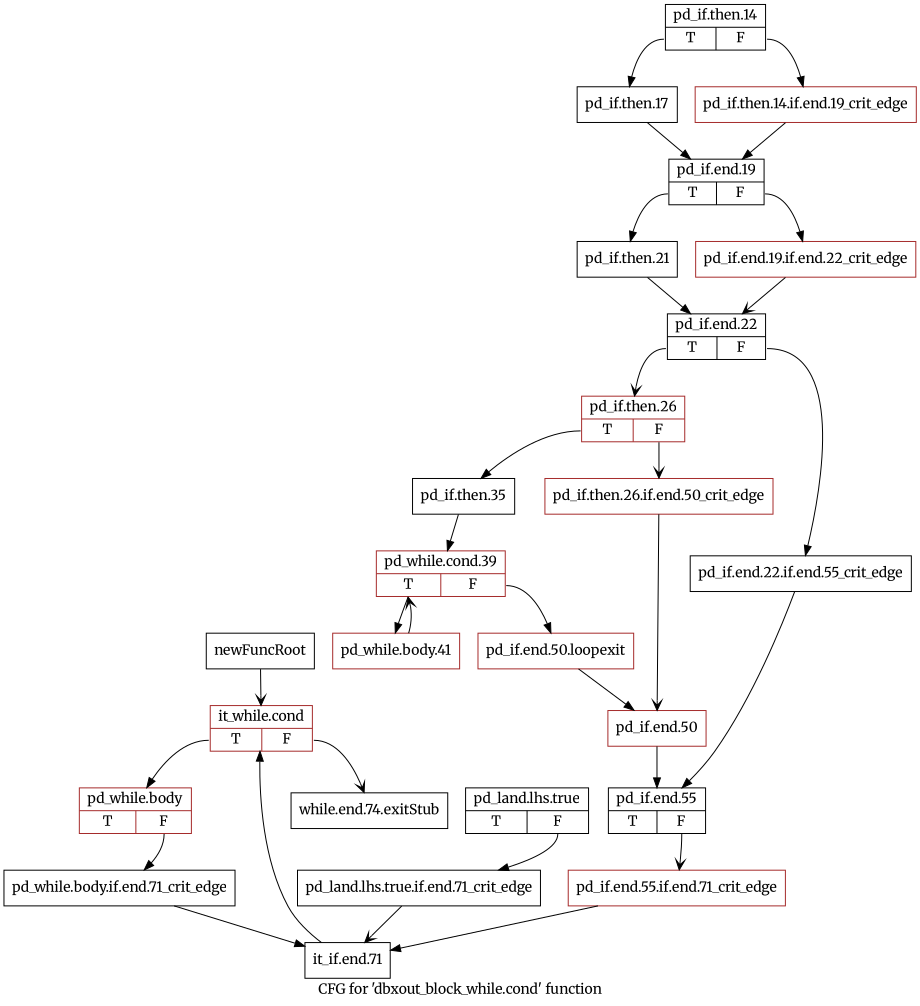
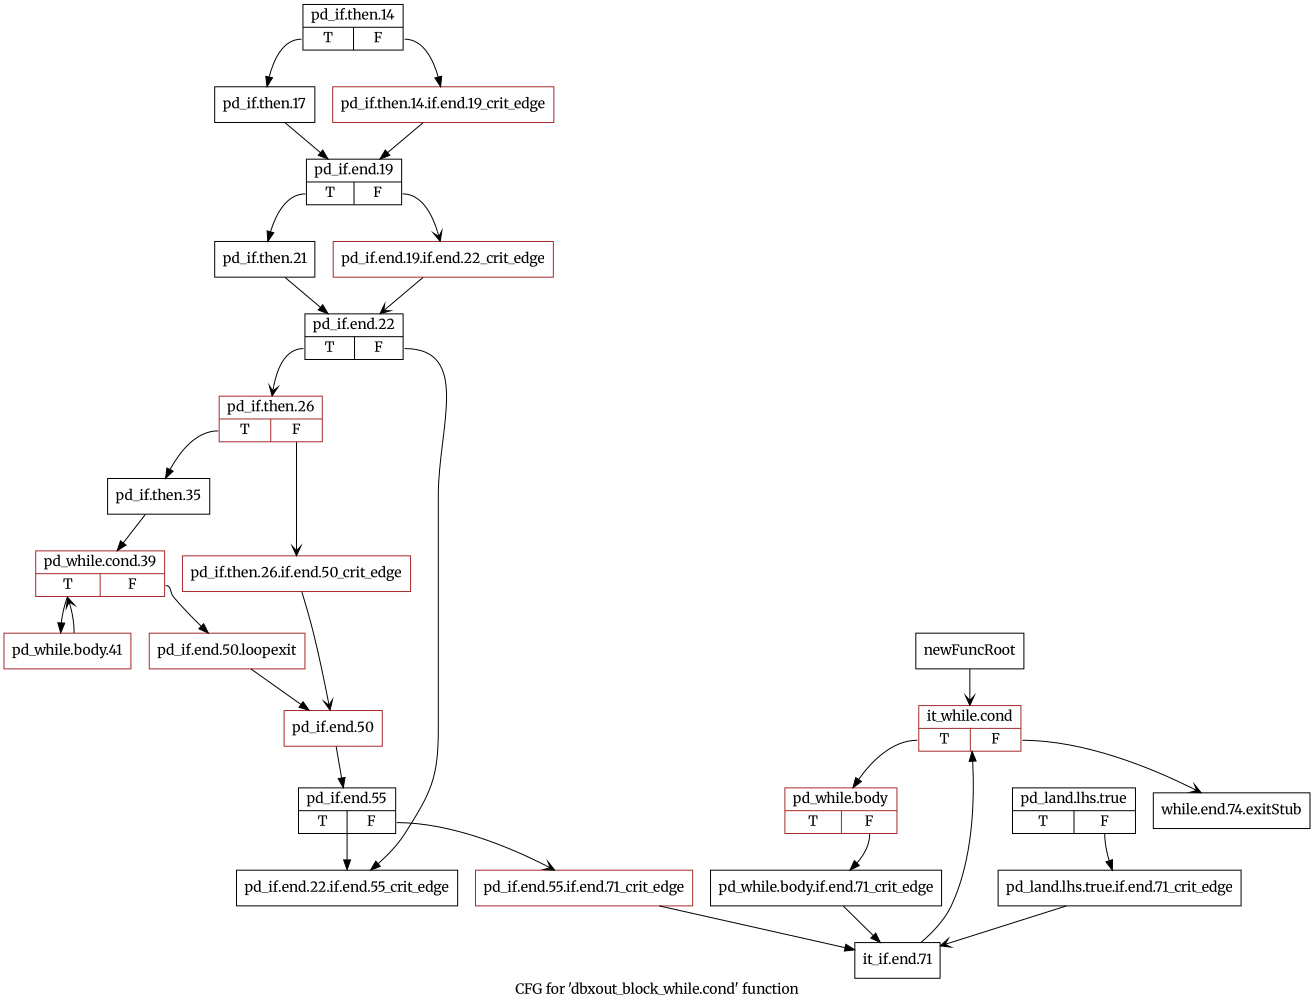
(788, 207) -> (426, 207)
(751, 691) -> (347, 847)
